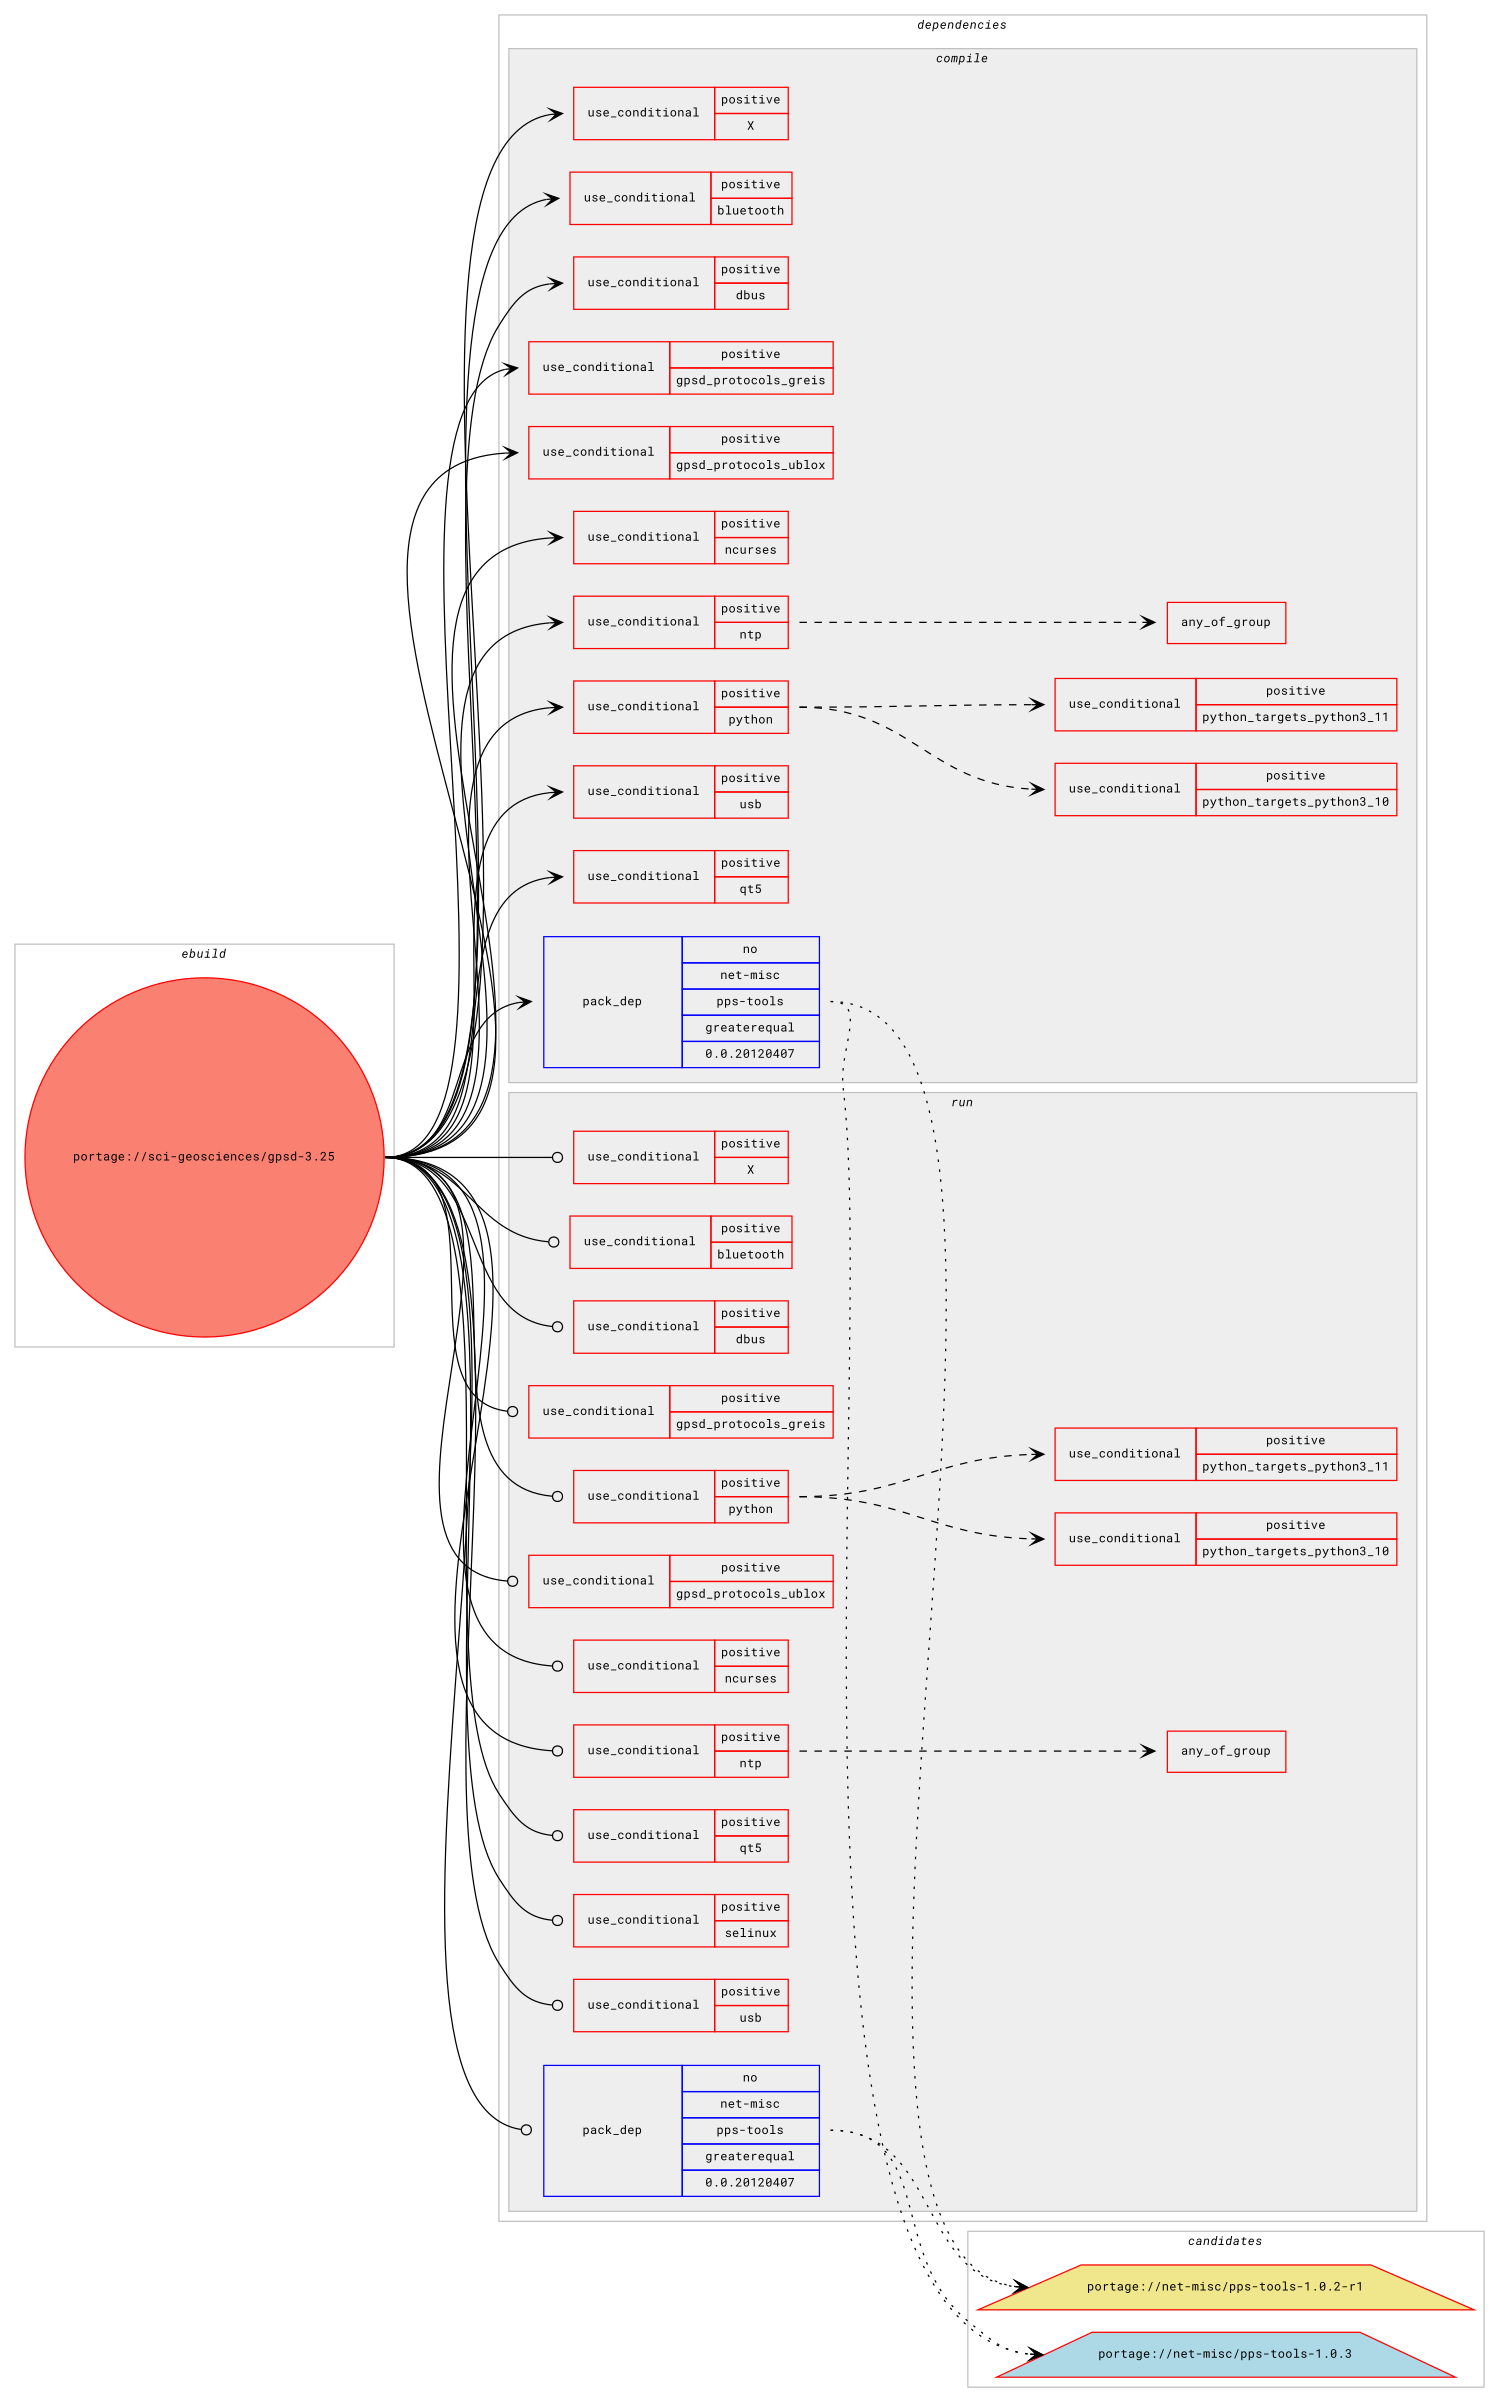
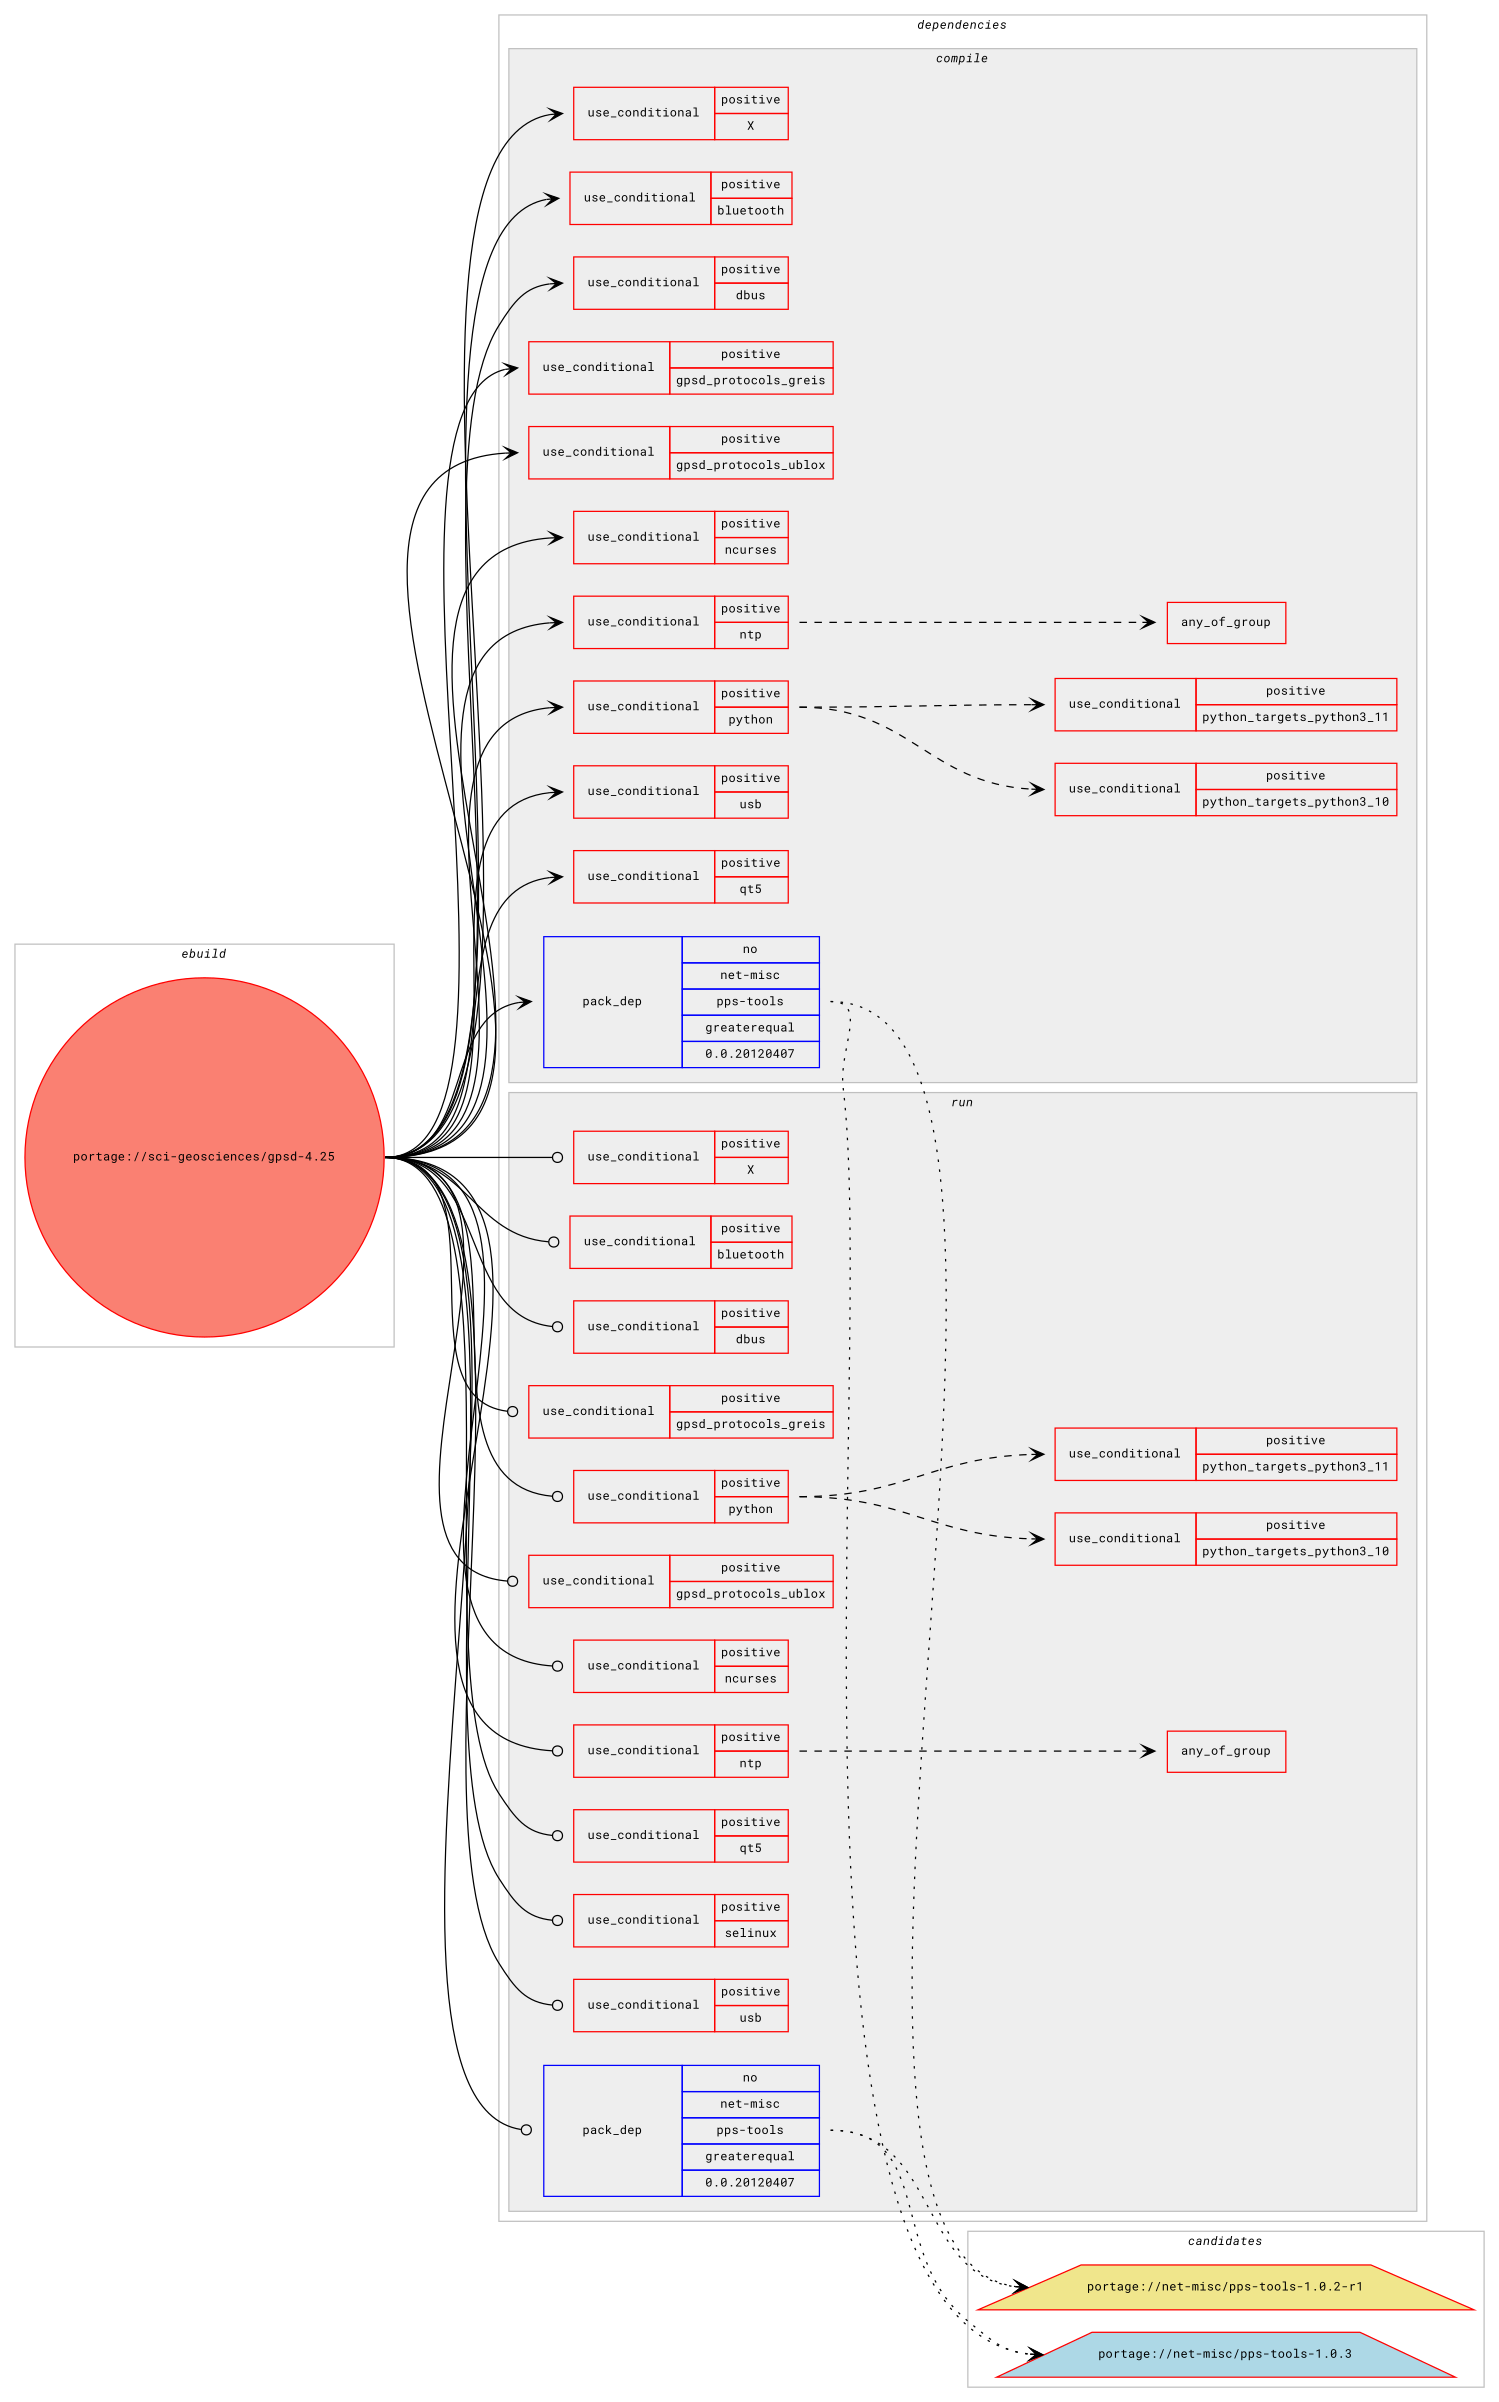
(205, 1157) -> (205, 1157)
